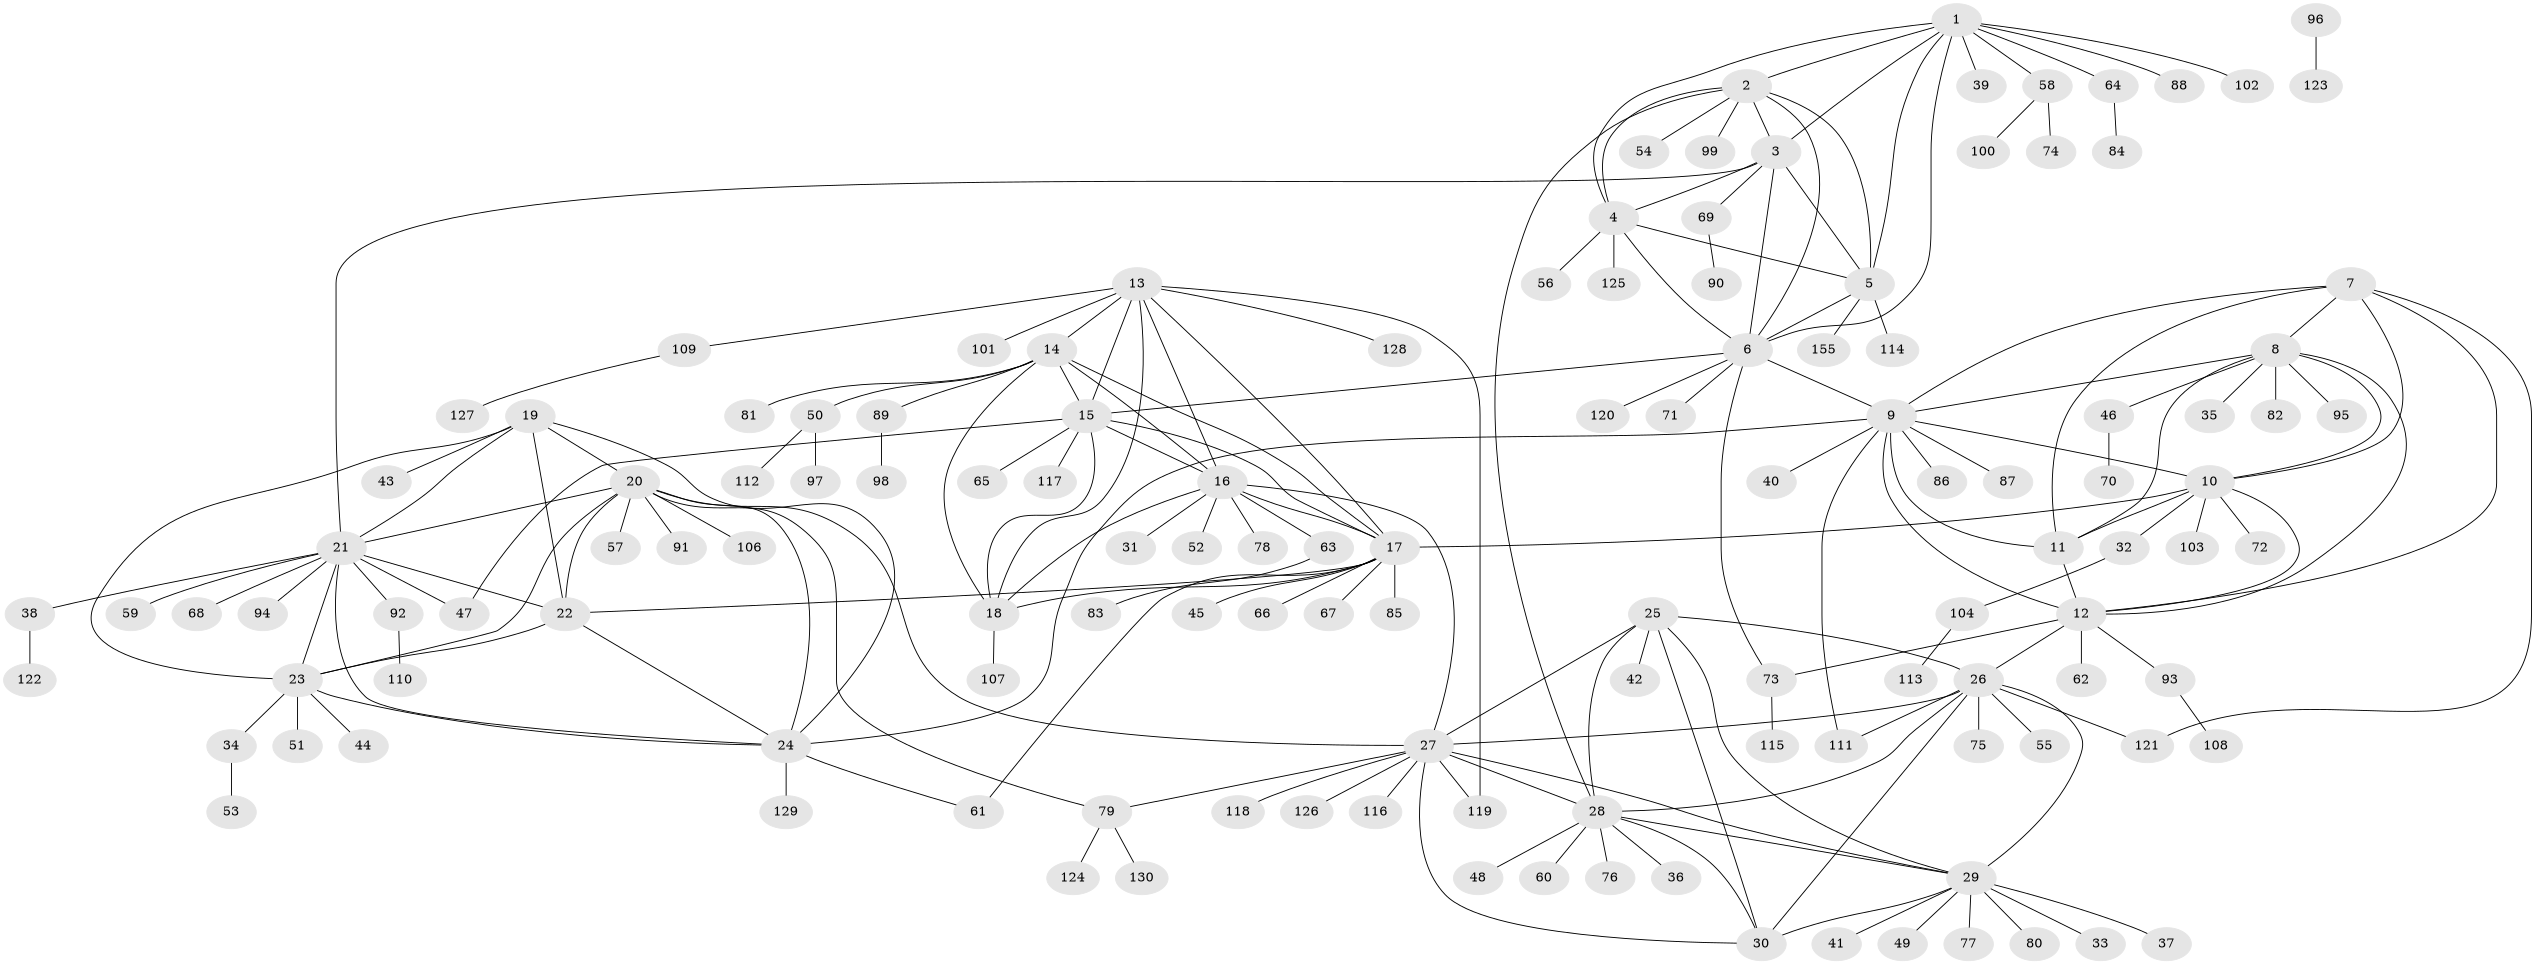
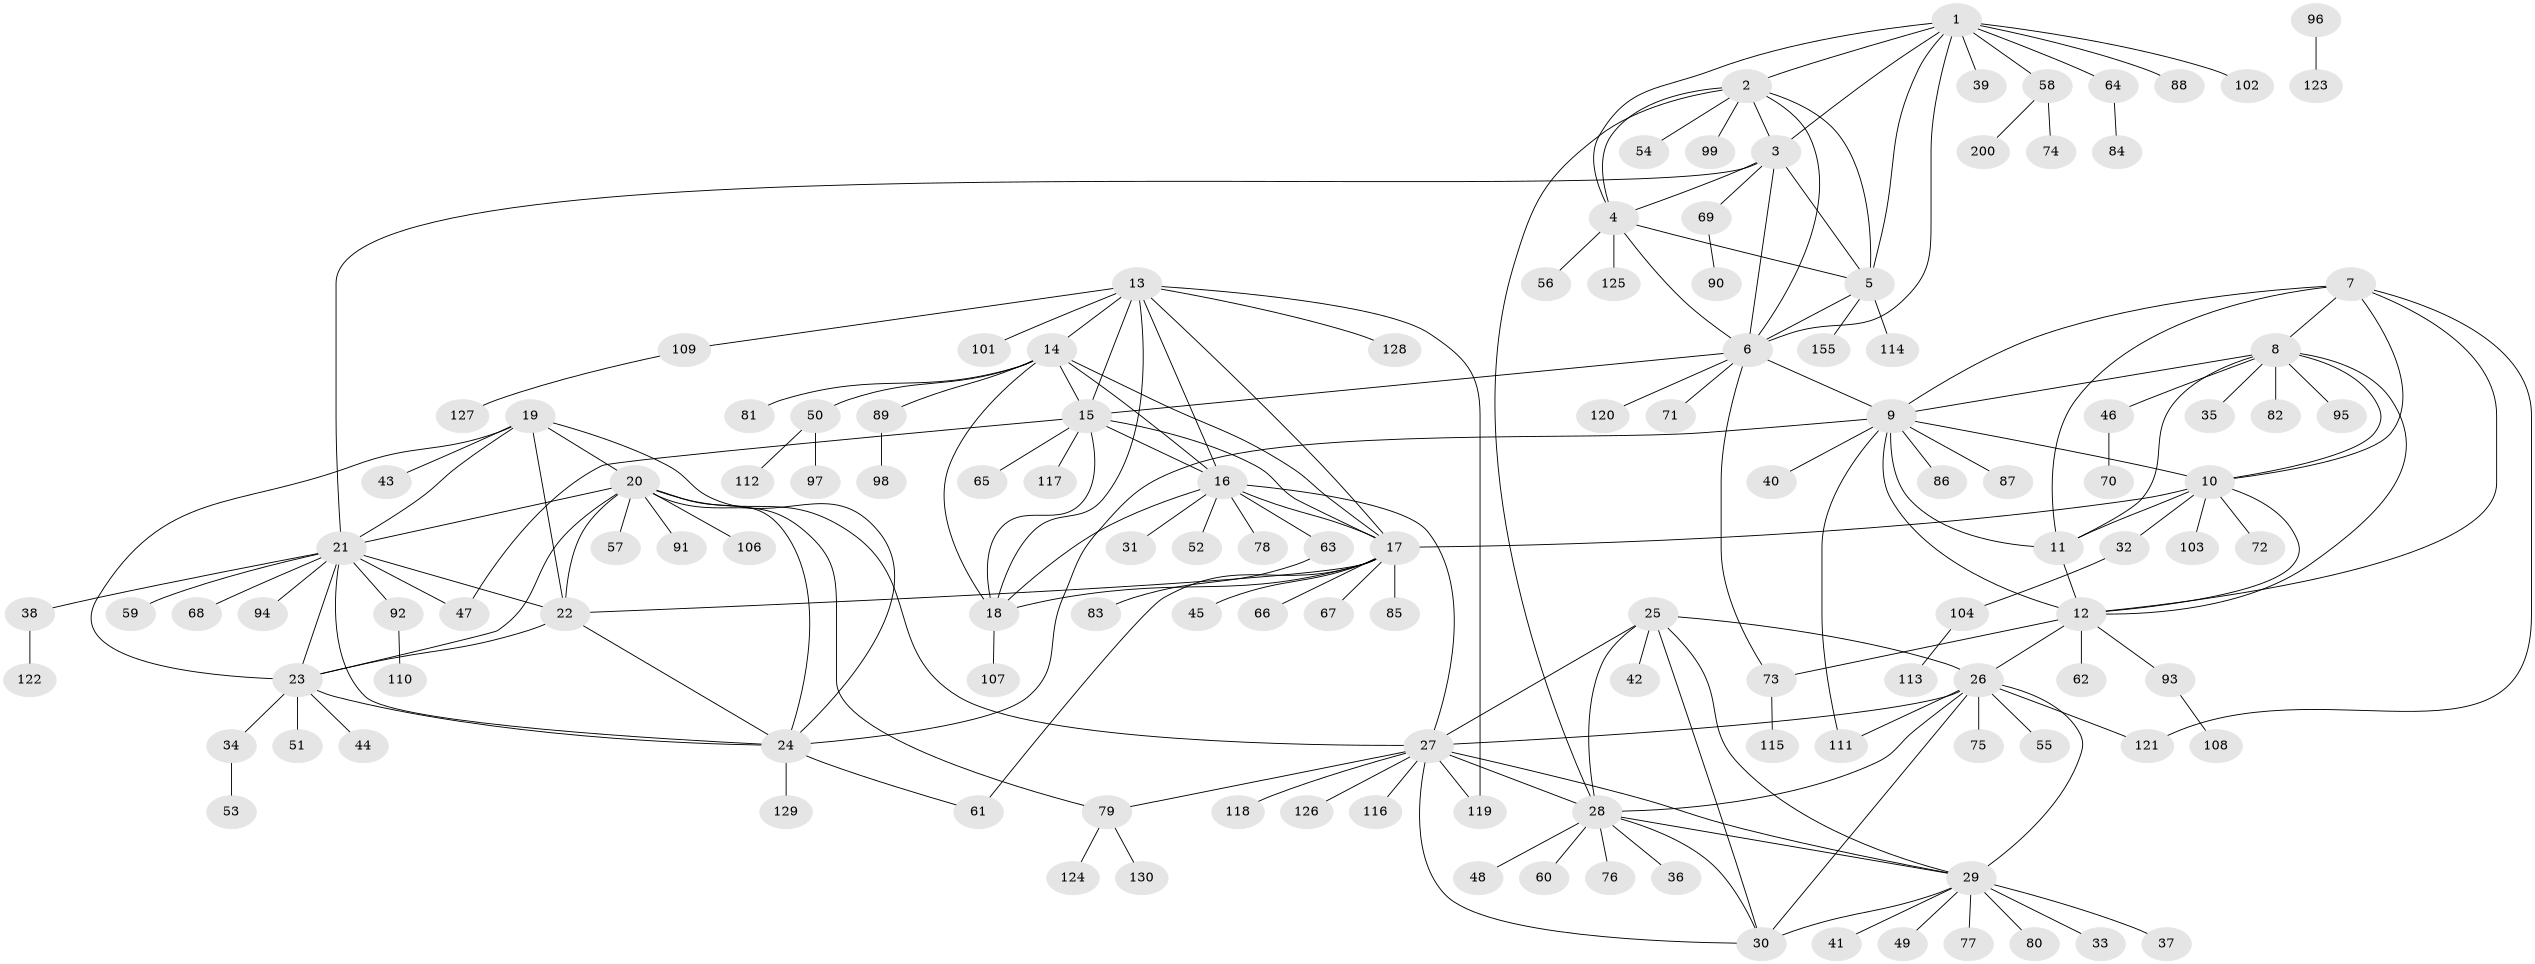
(1983, 152) -> (1983, 152)
